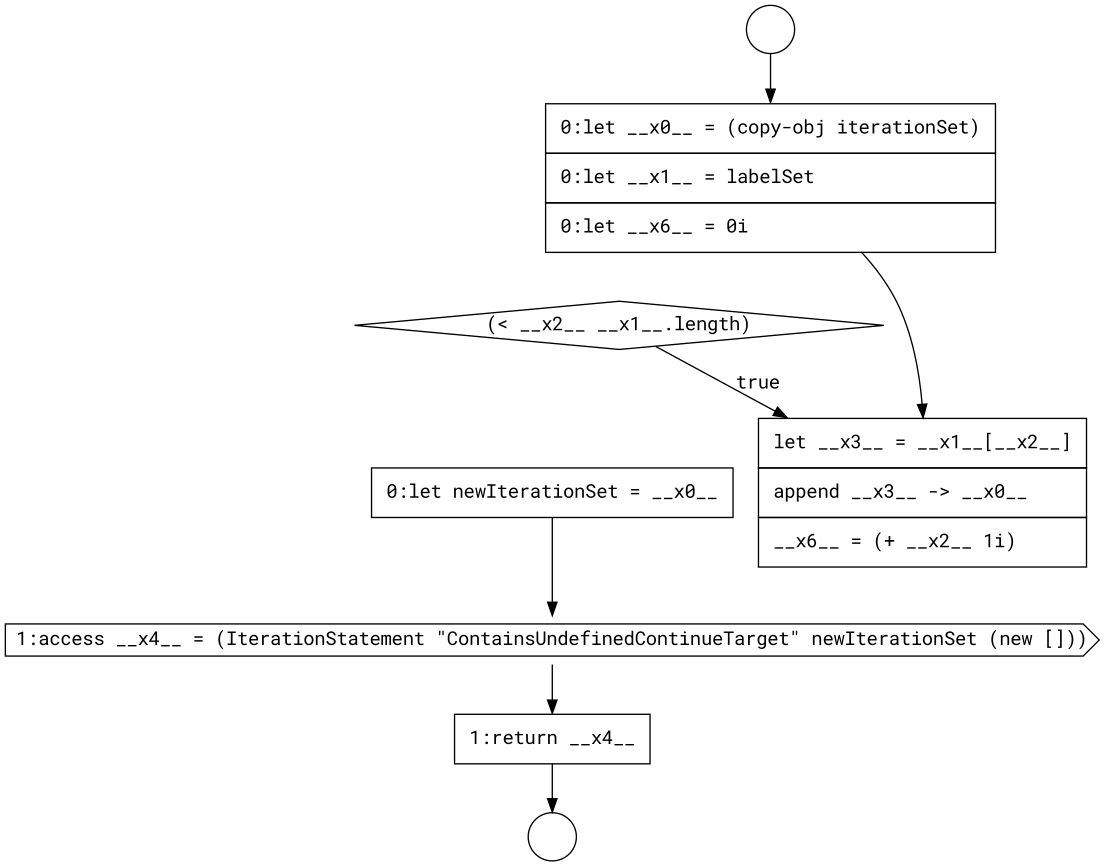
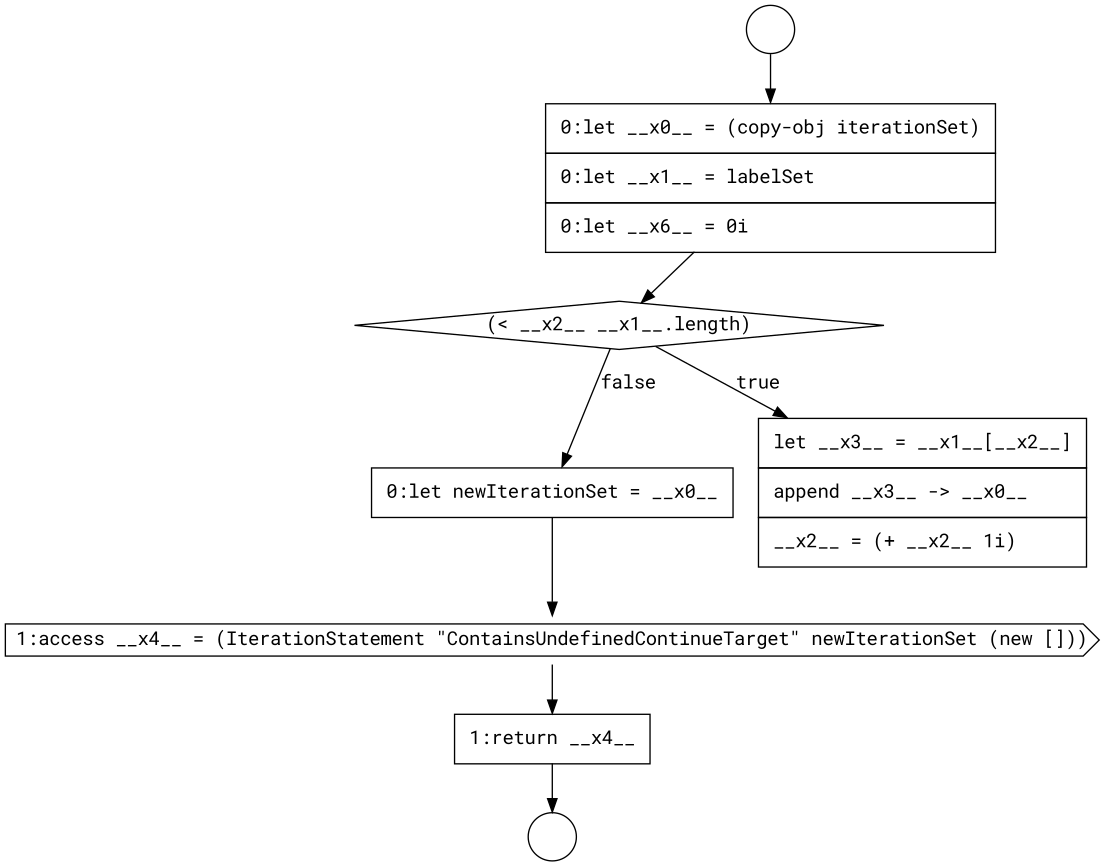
(905, 322) -> (673, 272)
none -> (589, 402)
(895, 542) -> (895, 542)
